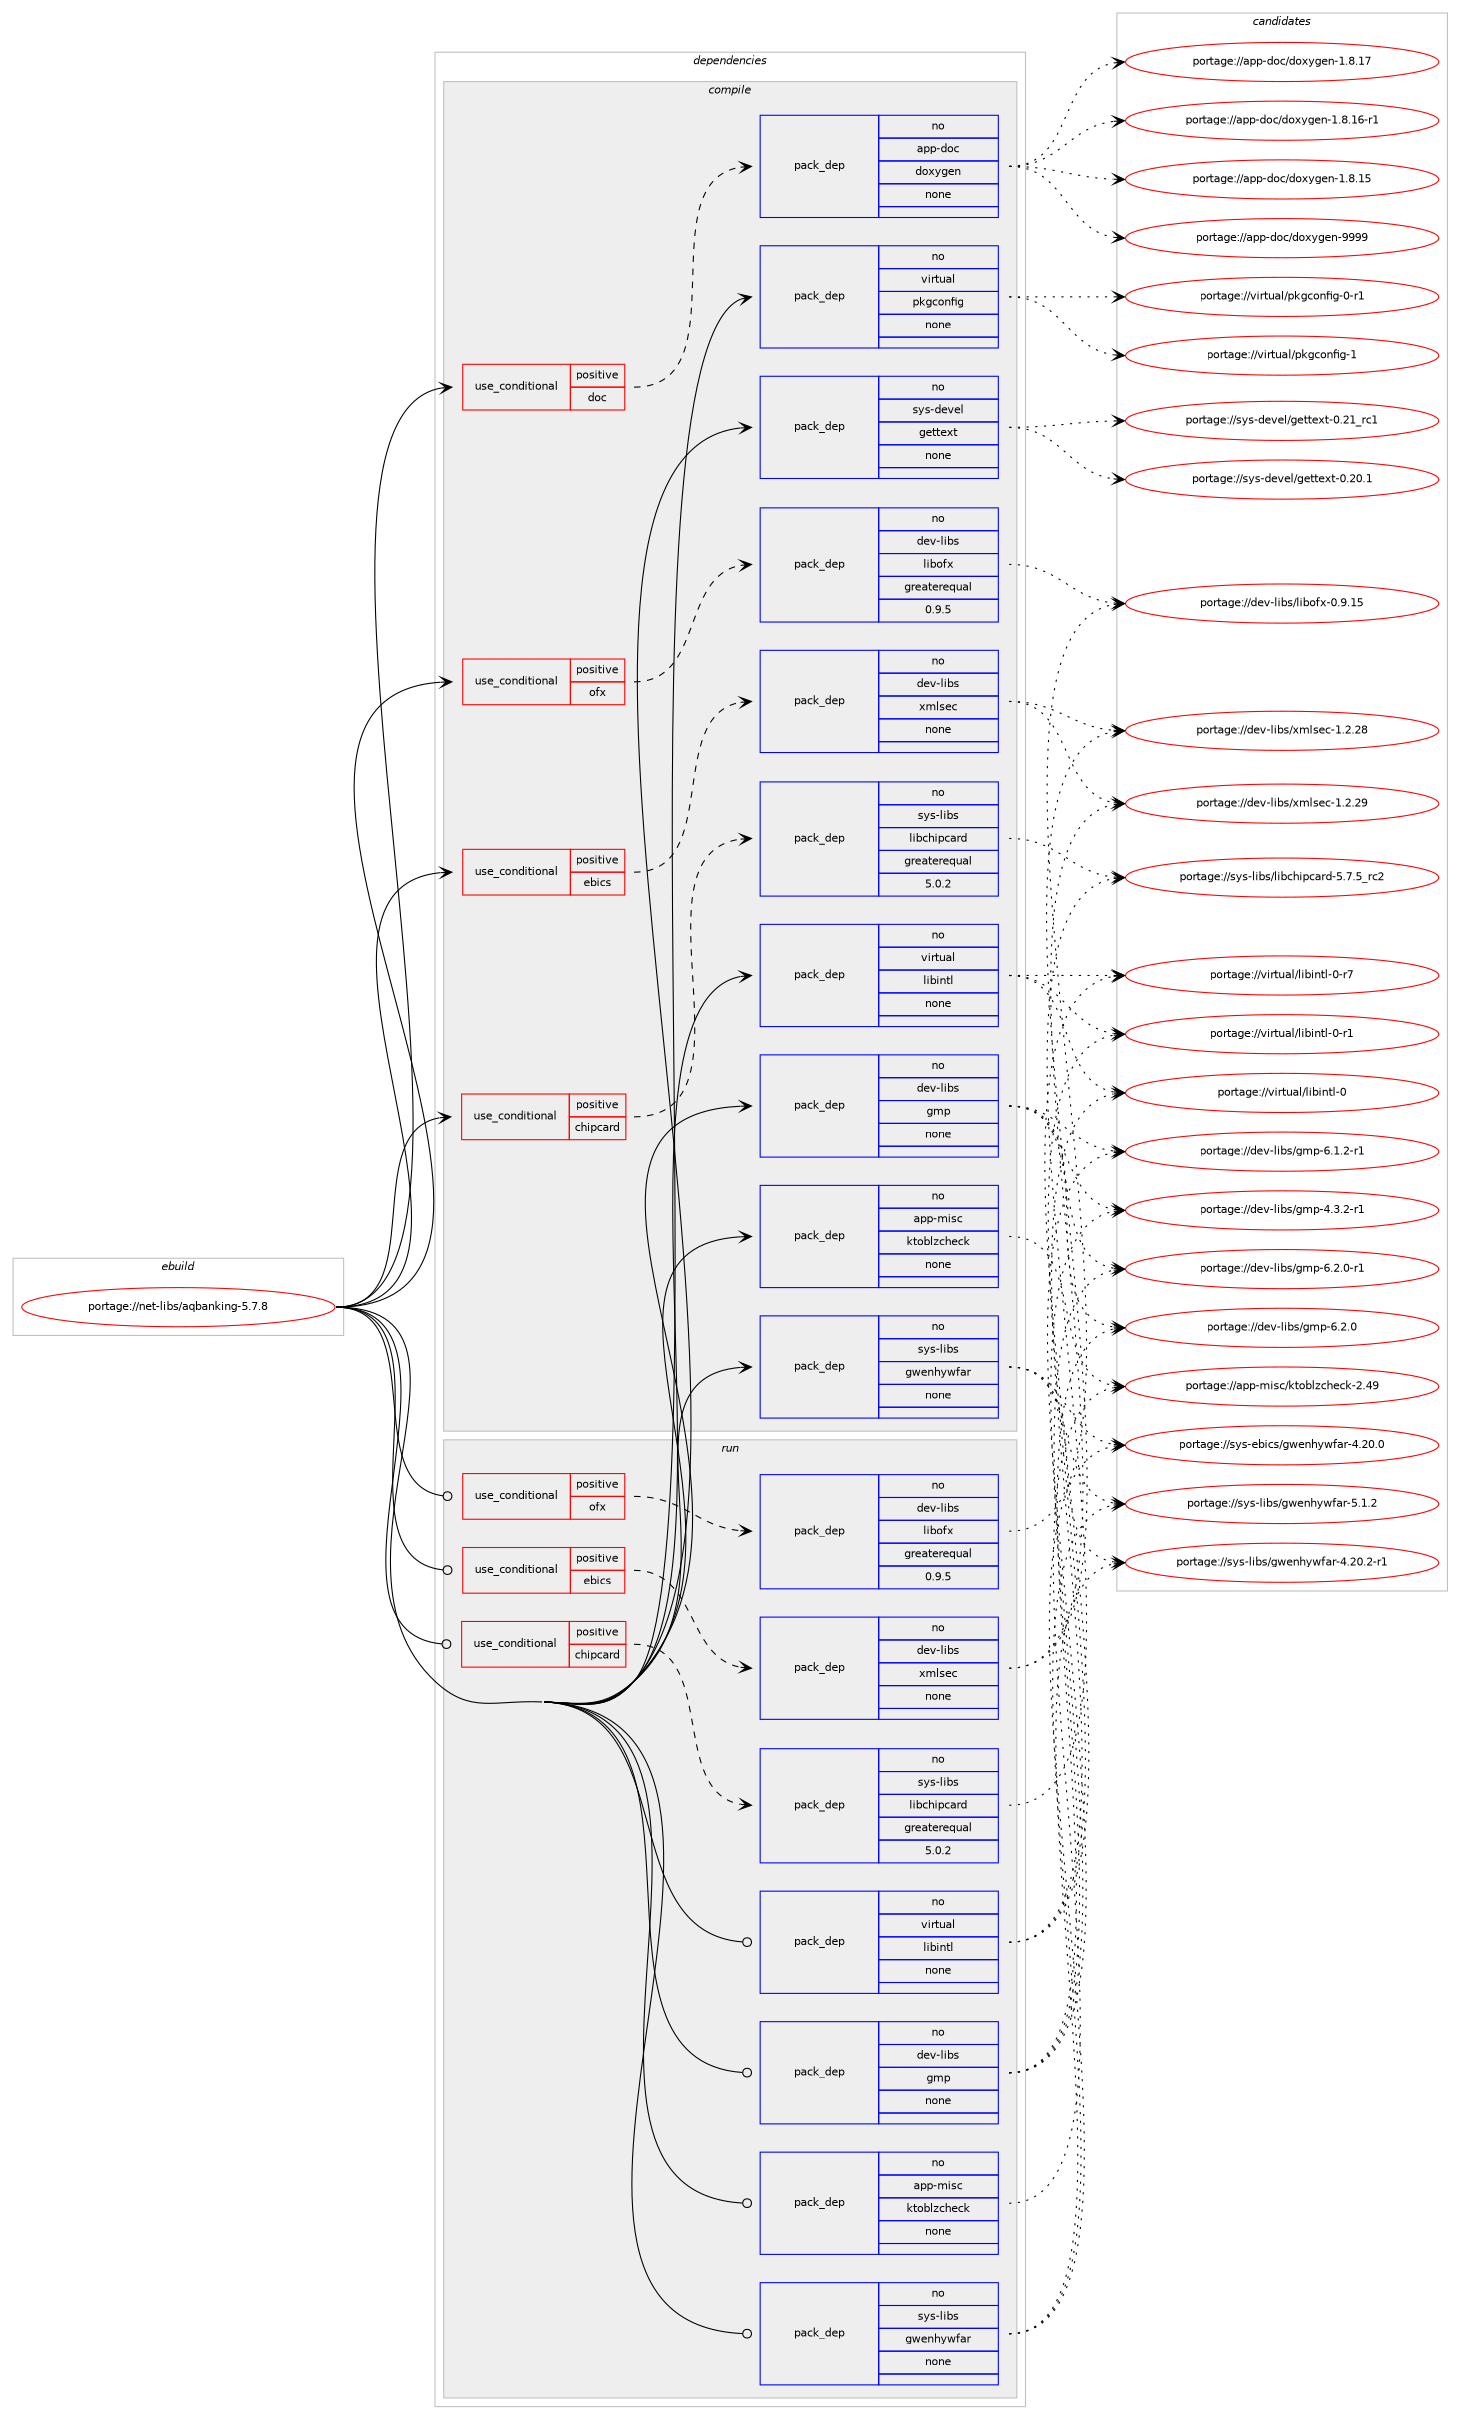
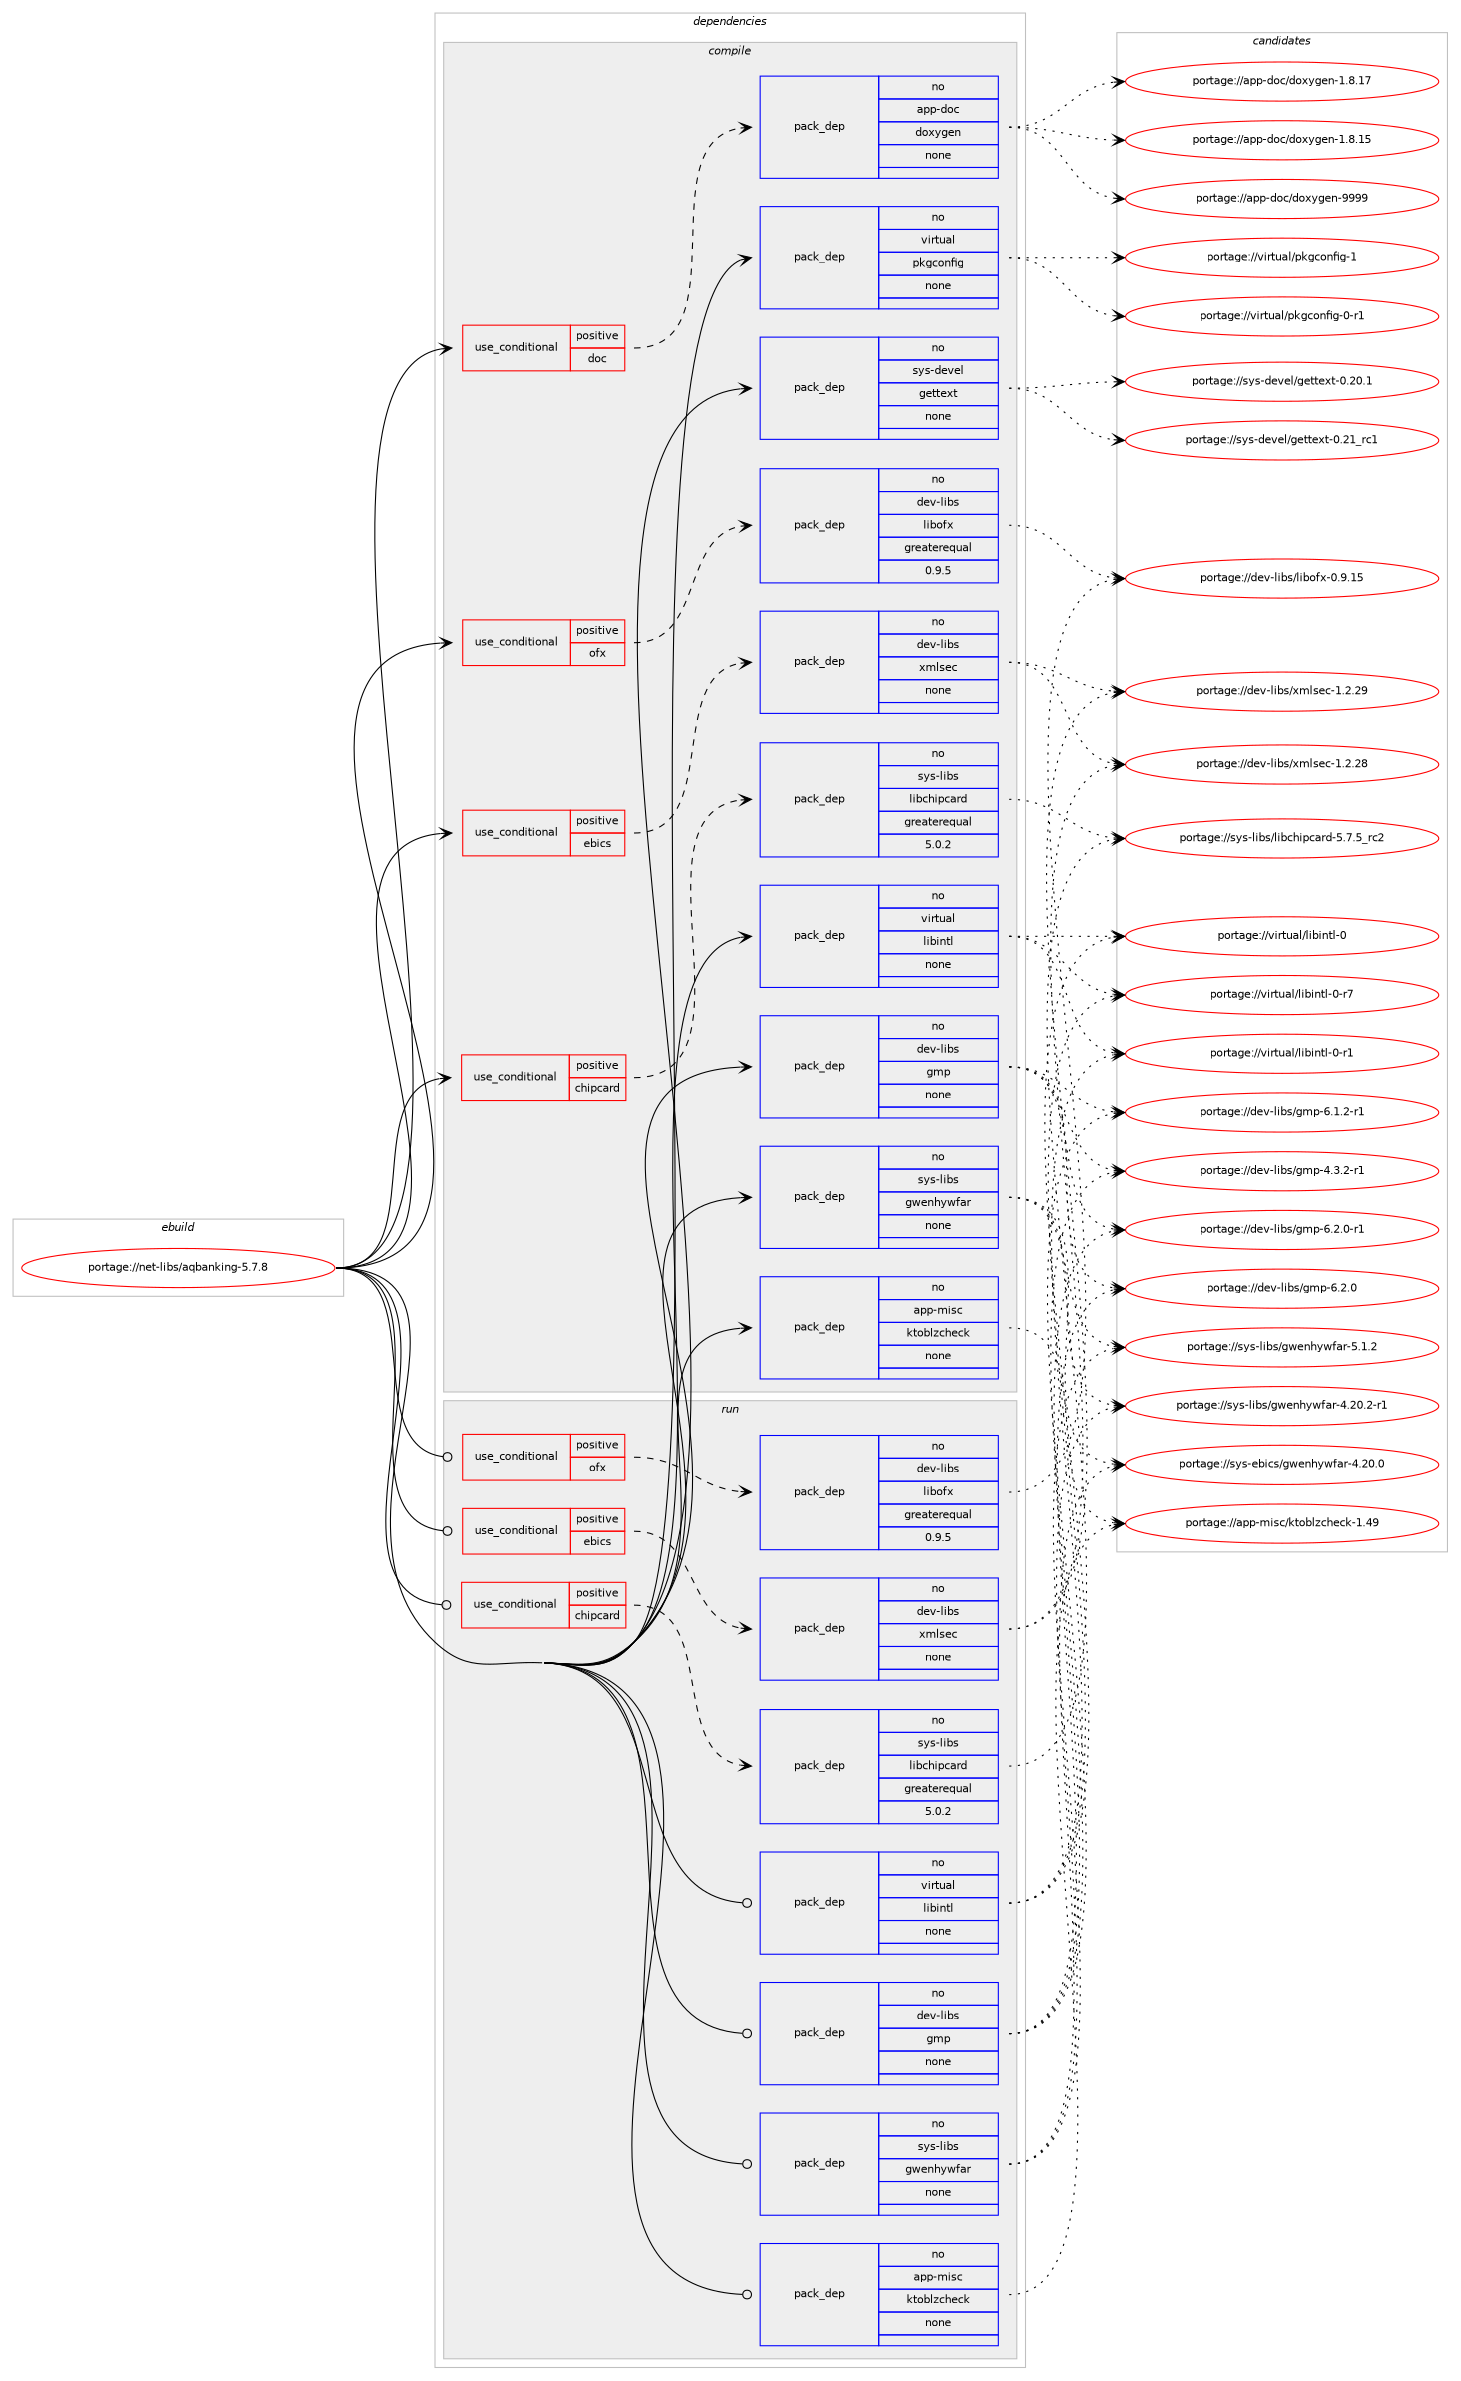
(1282, 121) -> none
(1282, 1387) -> (1282, 1524)
